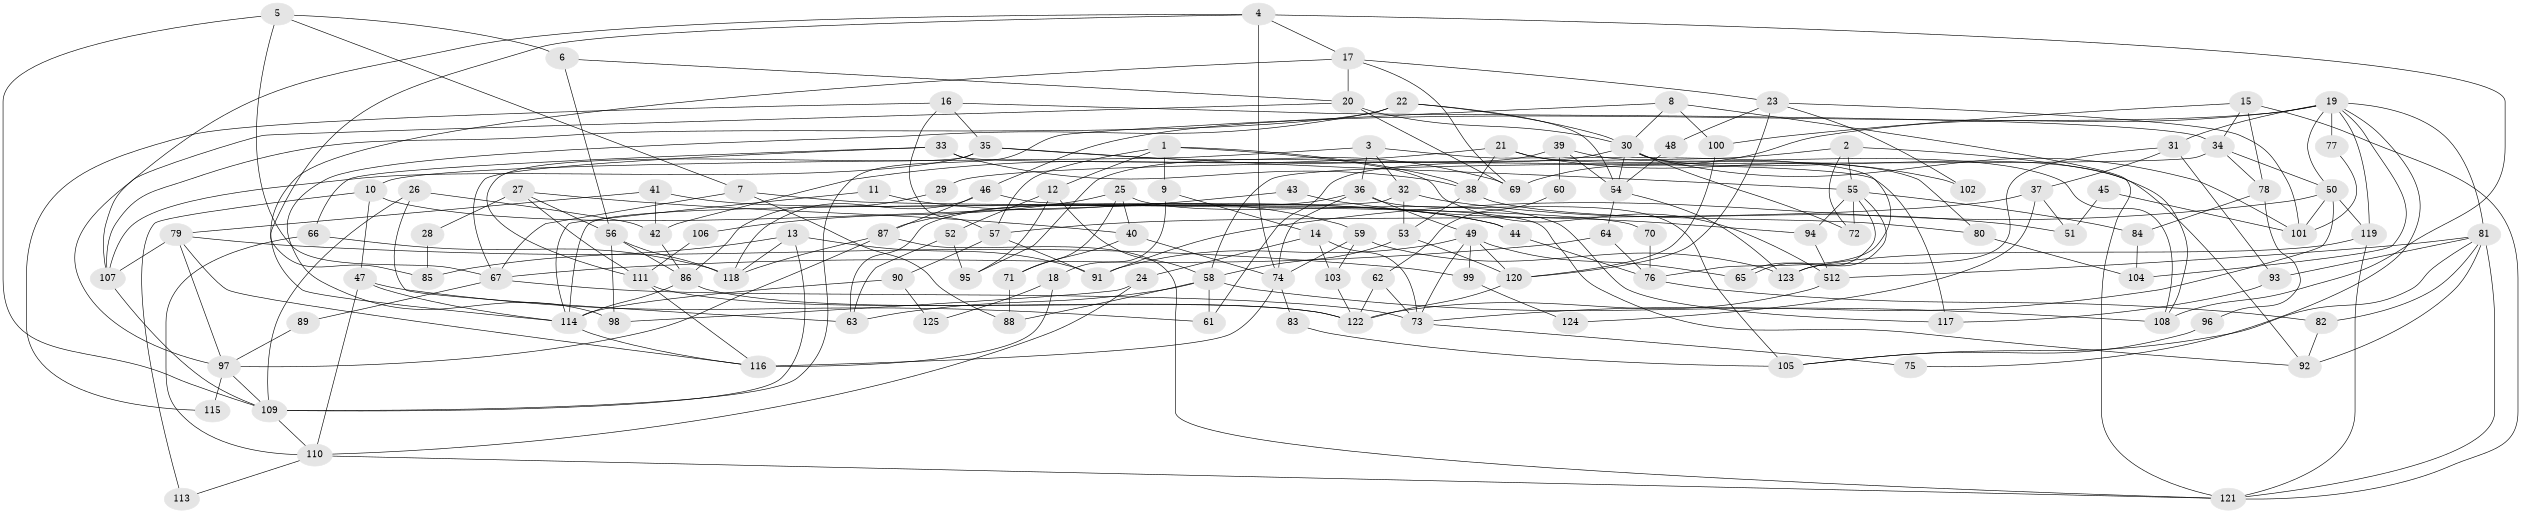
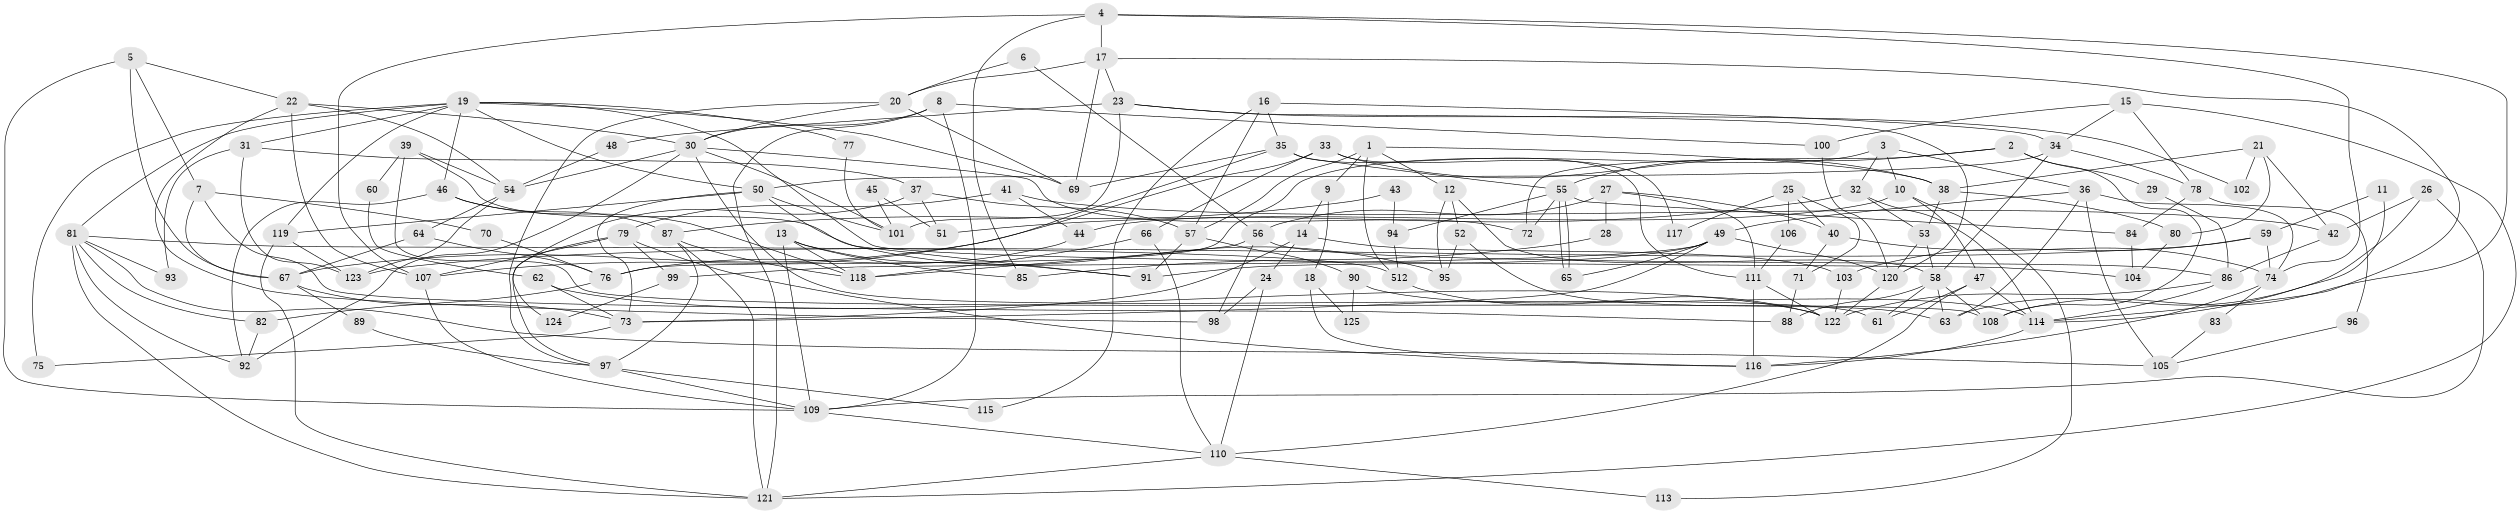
(423, 26) -> (211, 80)
(2114, 313) -> none
